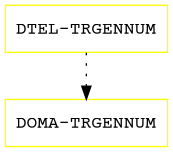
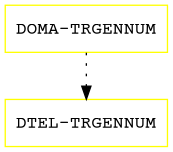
(86, 69) -> (86, 69)
